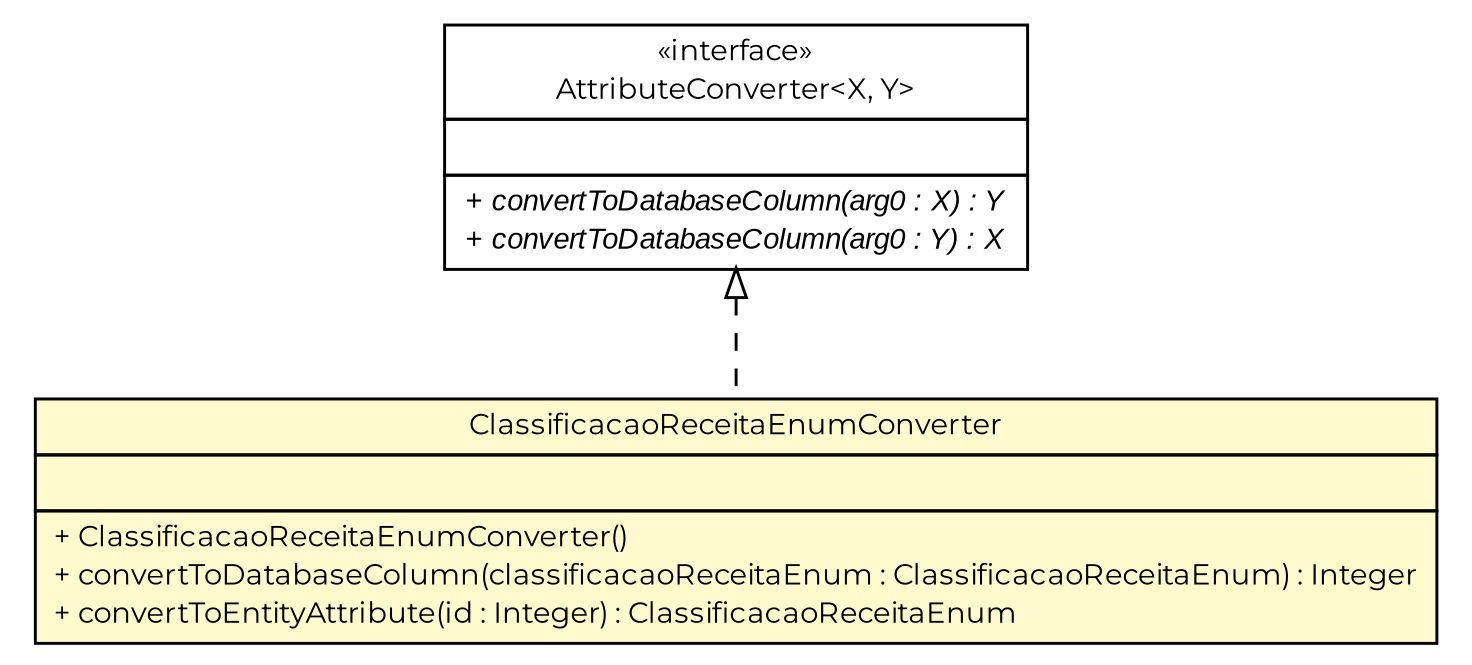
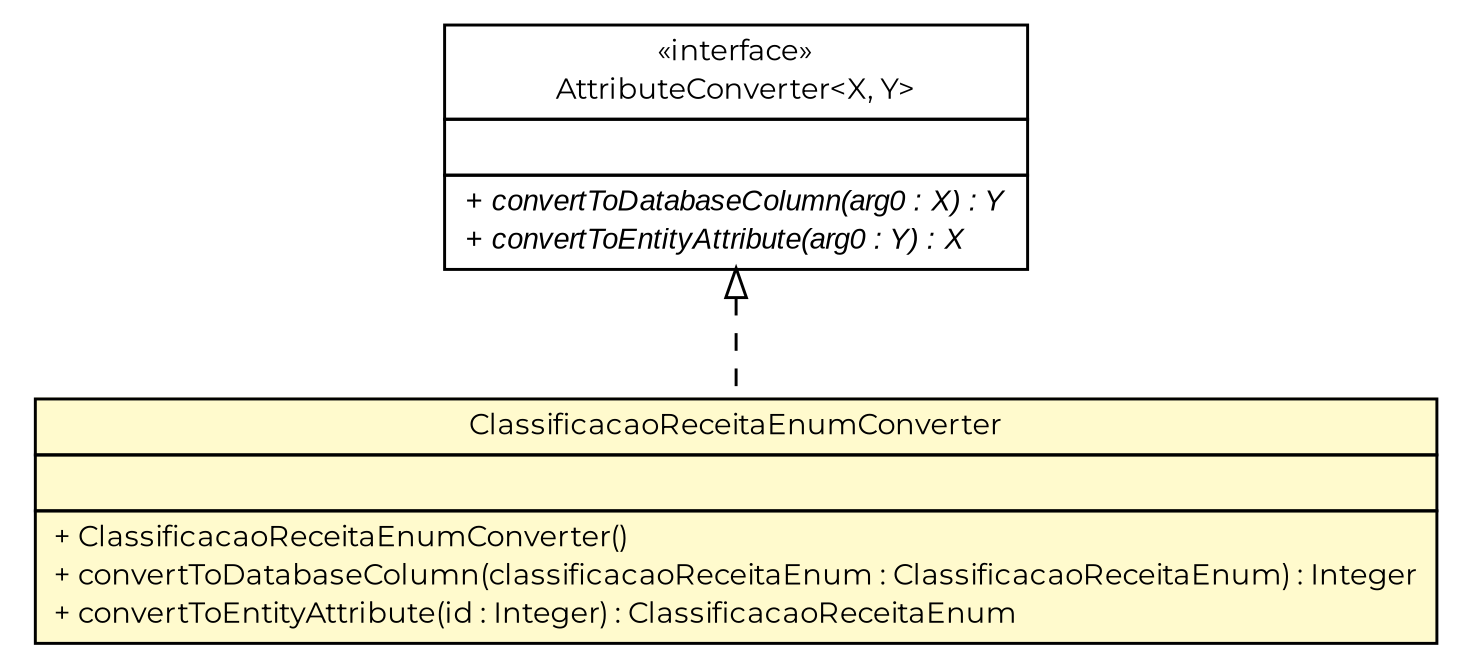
(736, 240) -> (716, 240)
